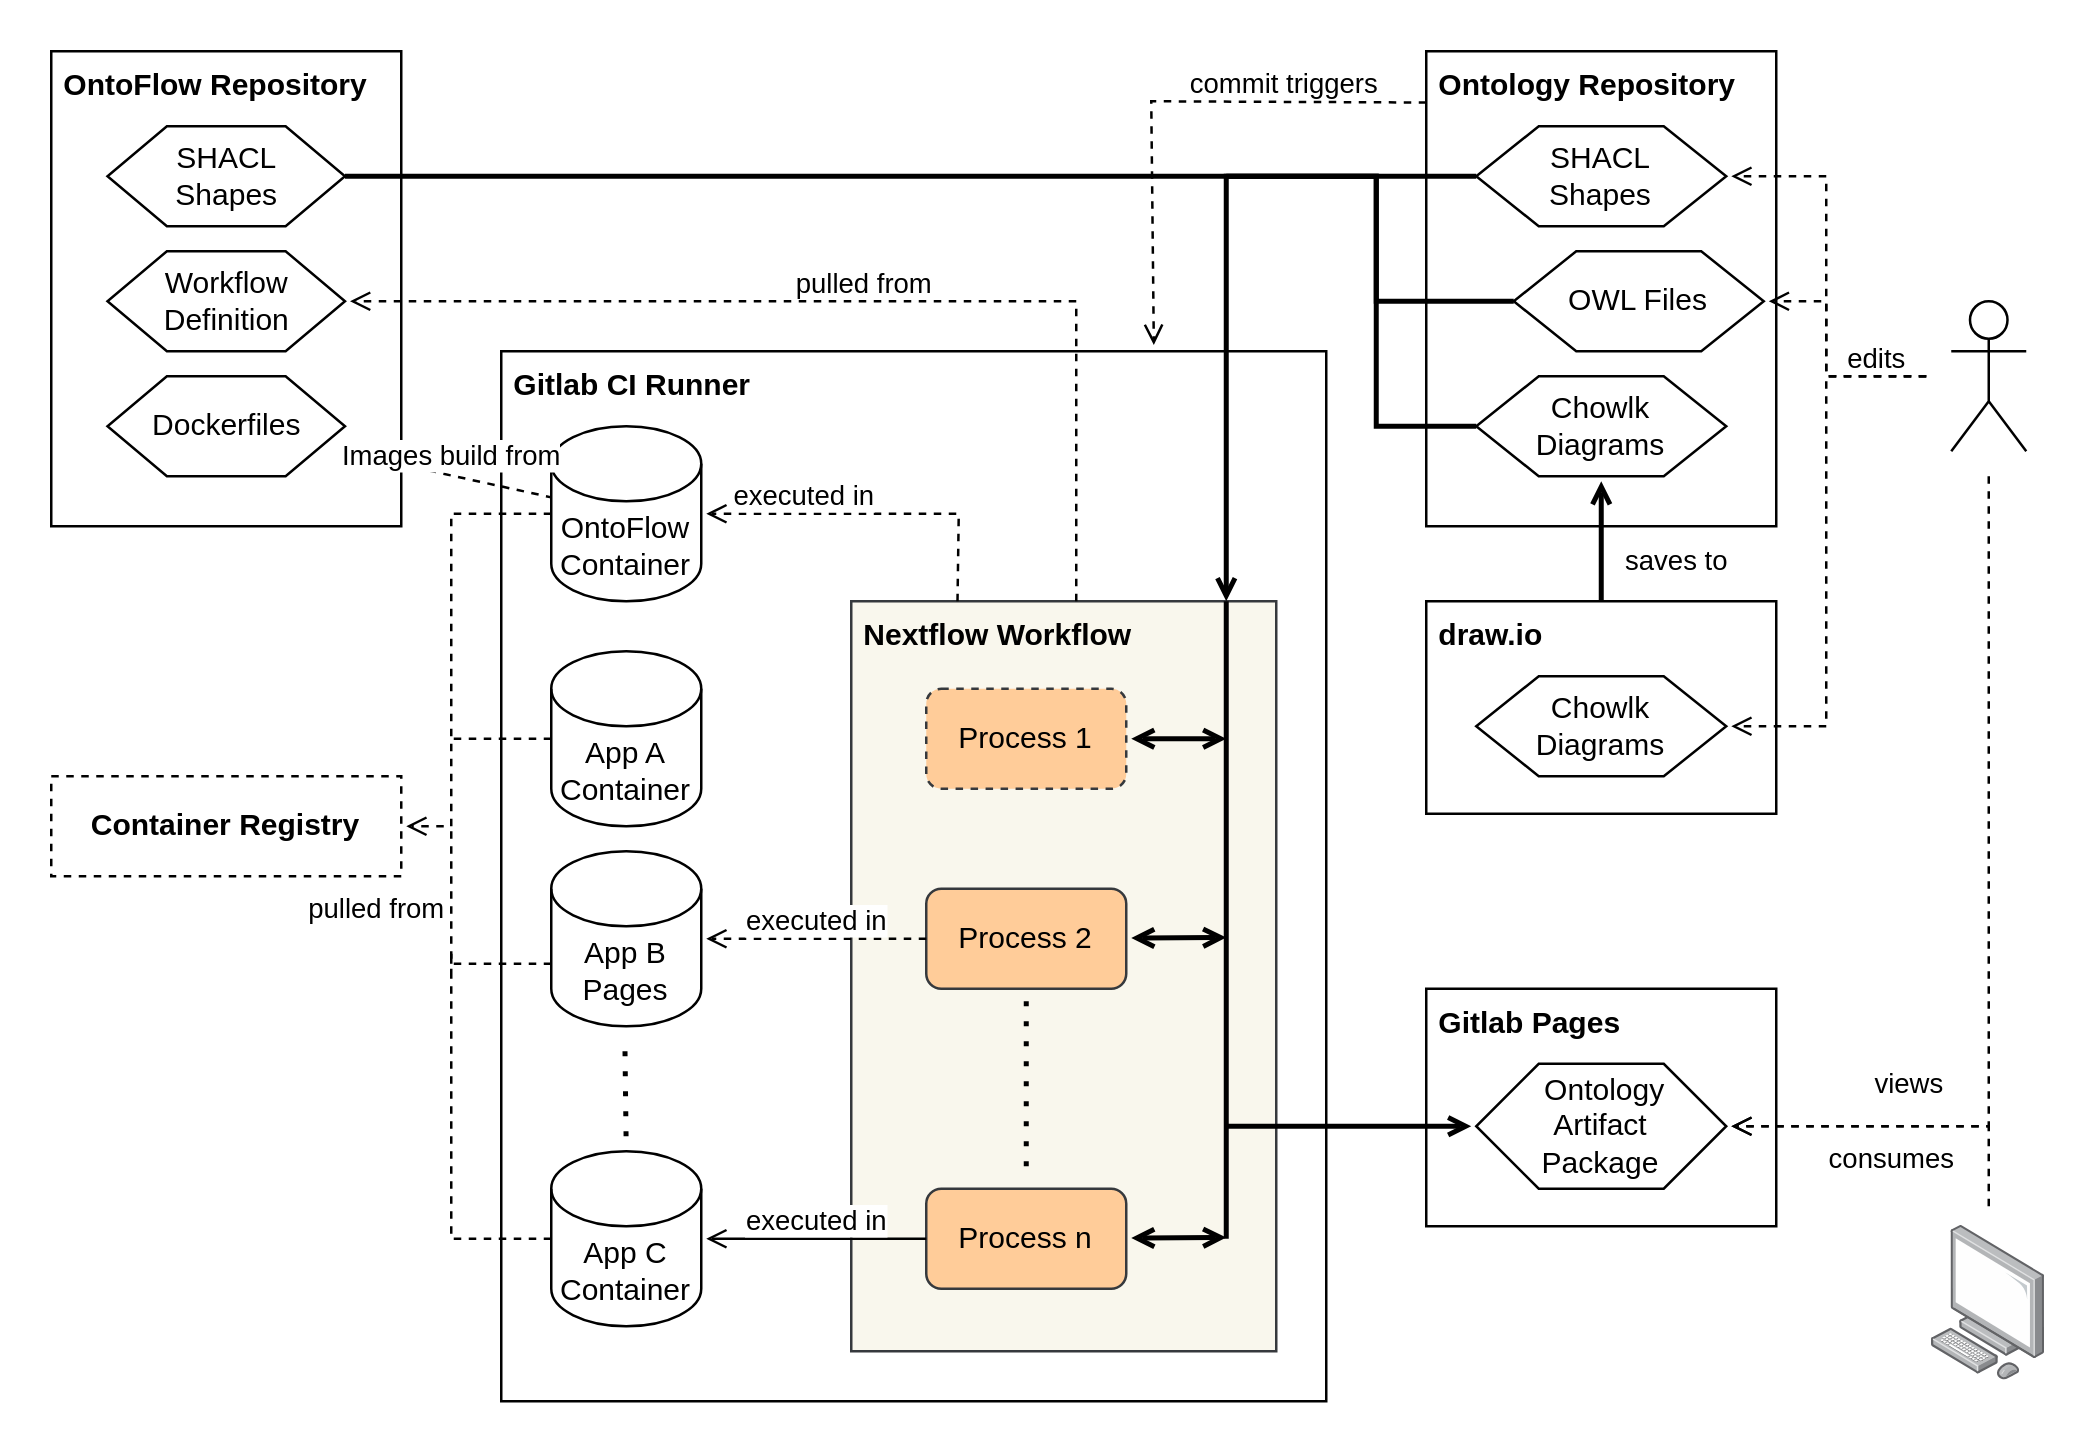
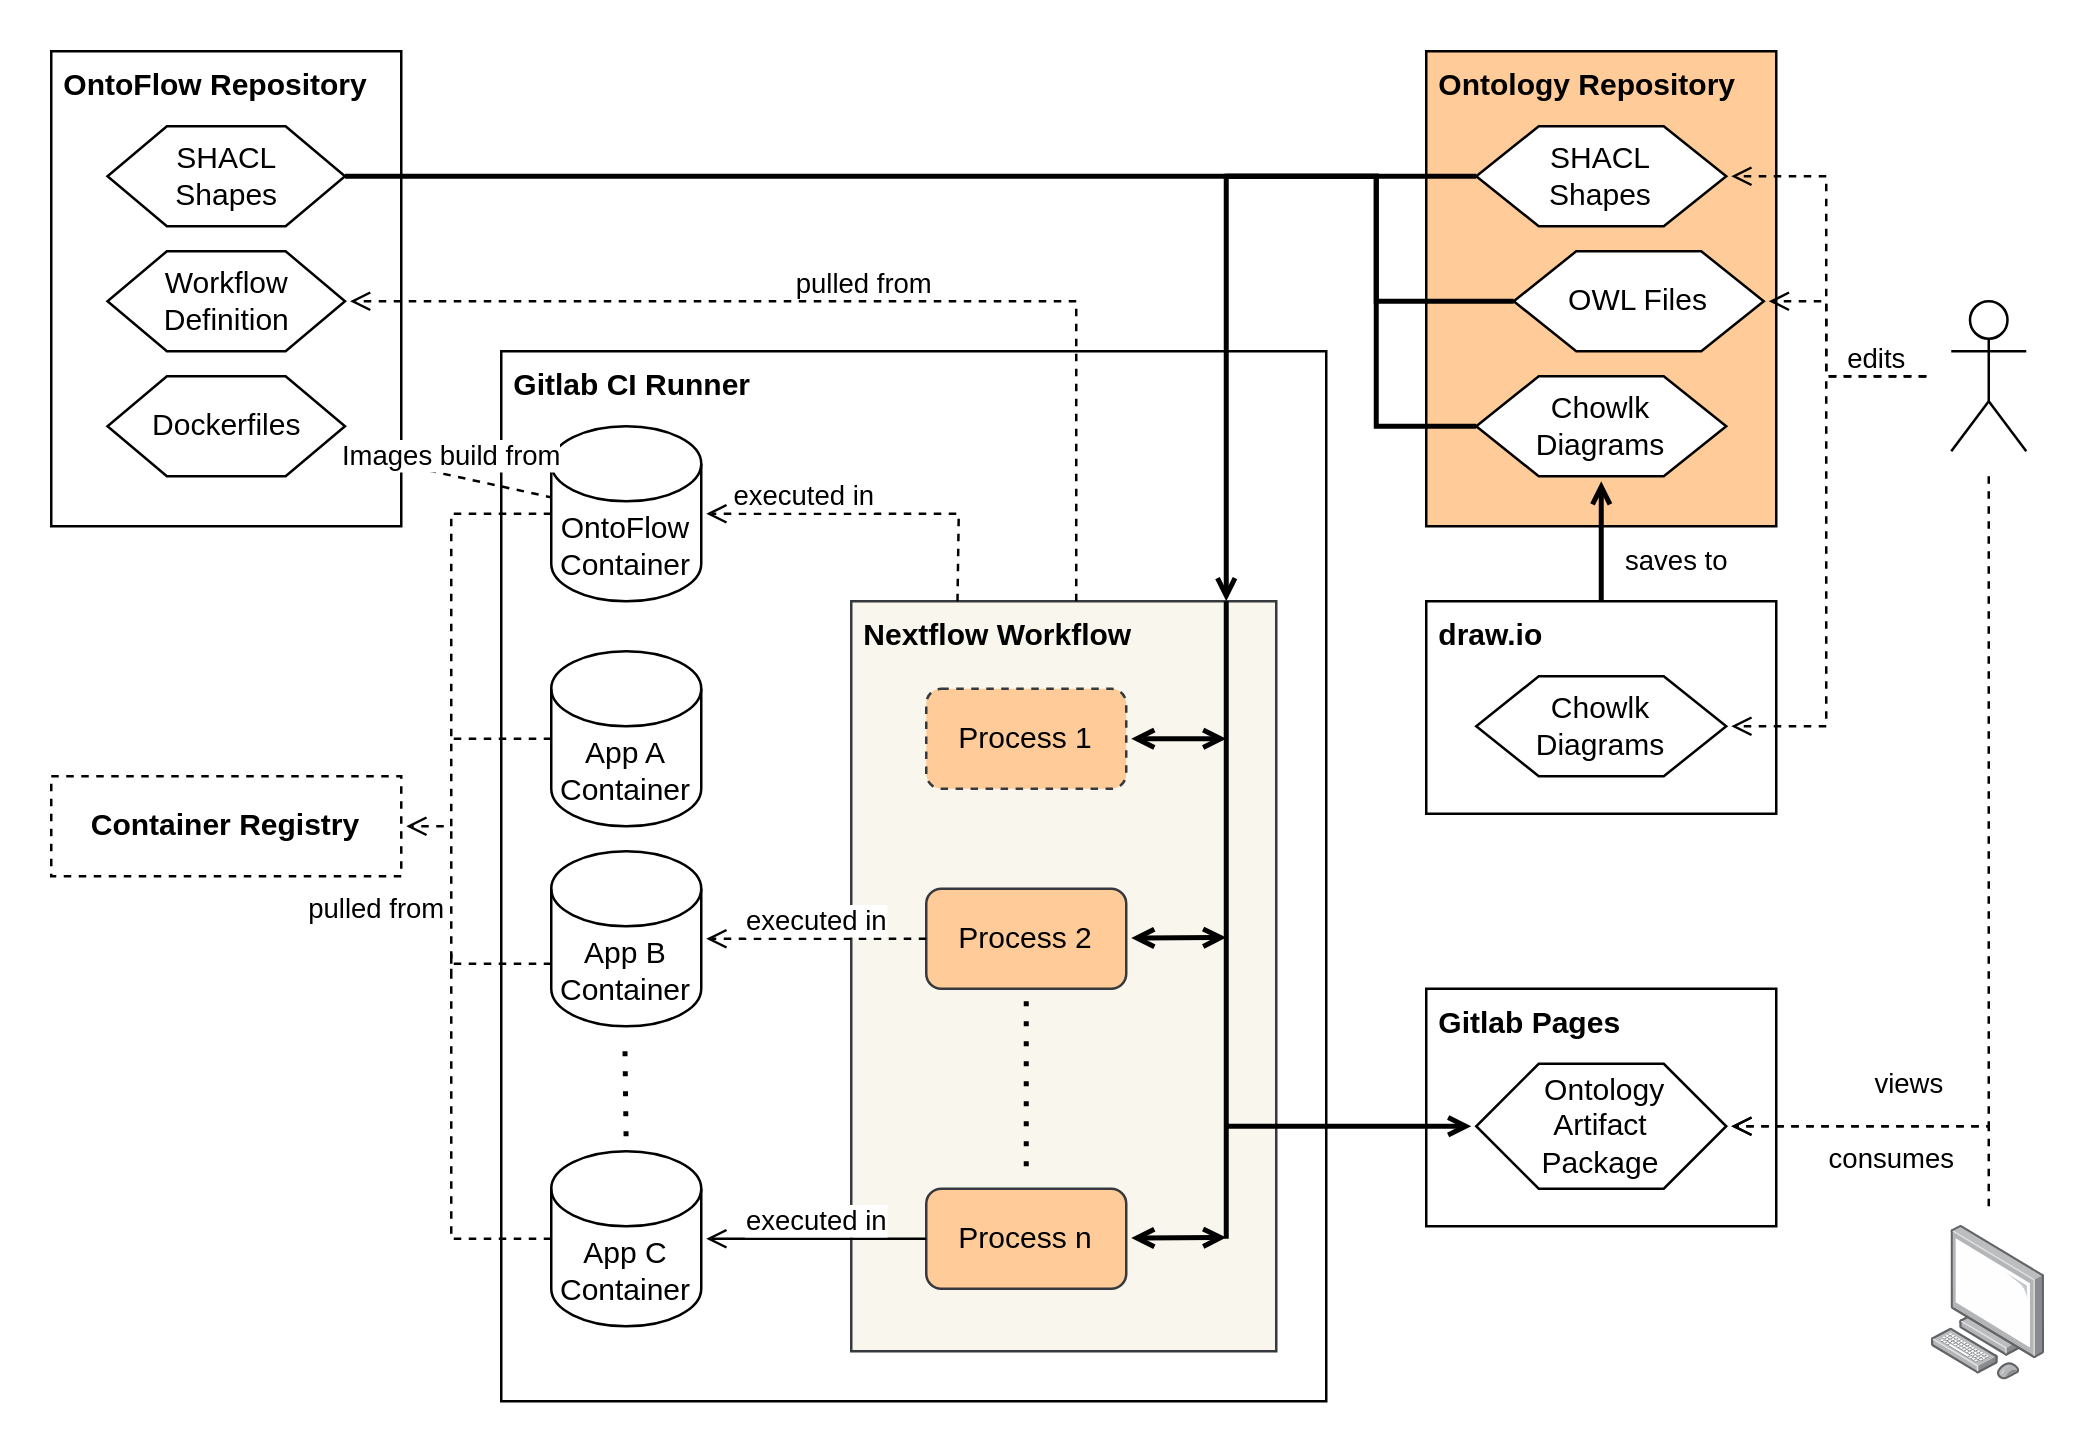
(1579, 87) -> (1579, 87)
(1254, 102) -> none
(626, 971) -> (626, 971)
